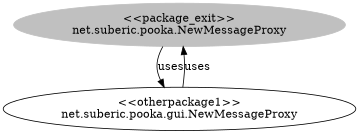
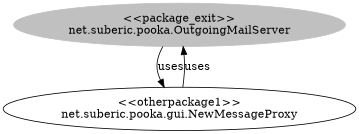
(180, 25) -> (180, 25)
